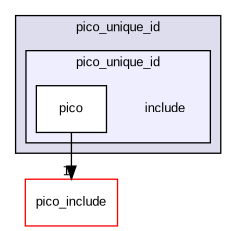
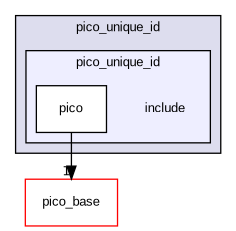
(71, 203) -> (71, 203)
